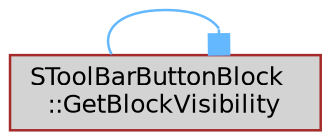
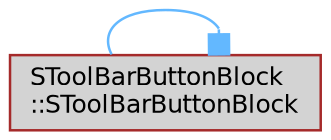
(165, 93) -> (165, 93)
